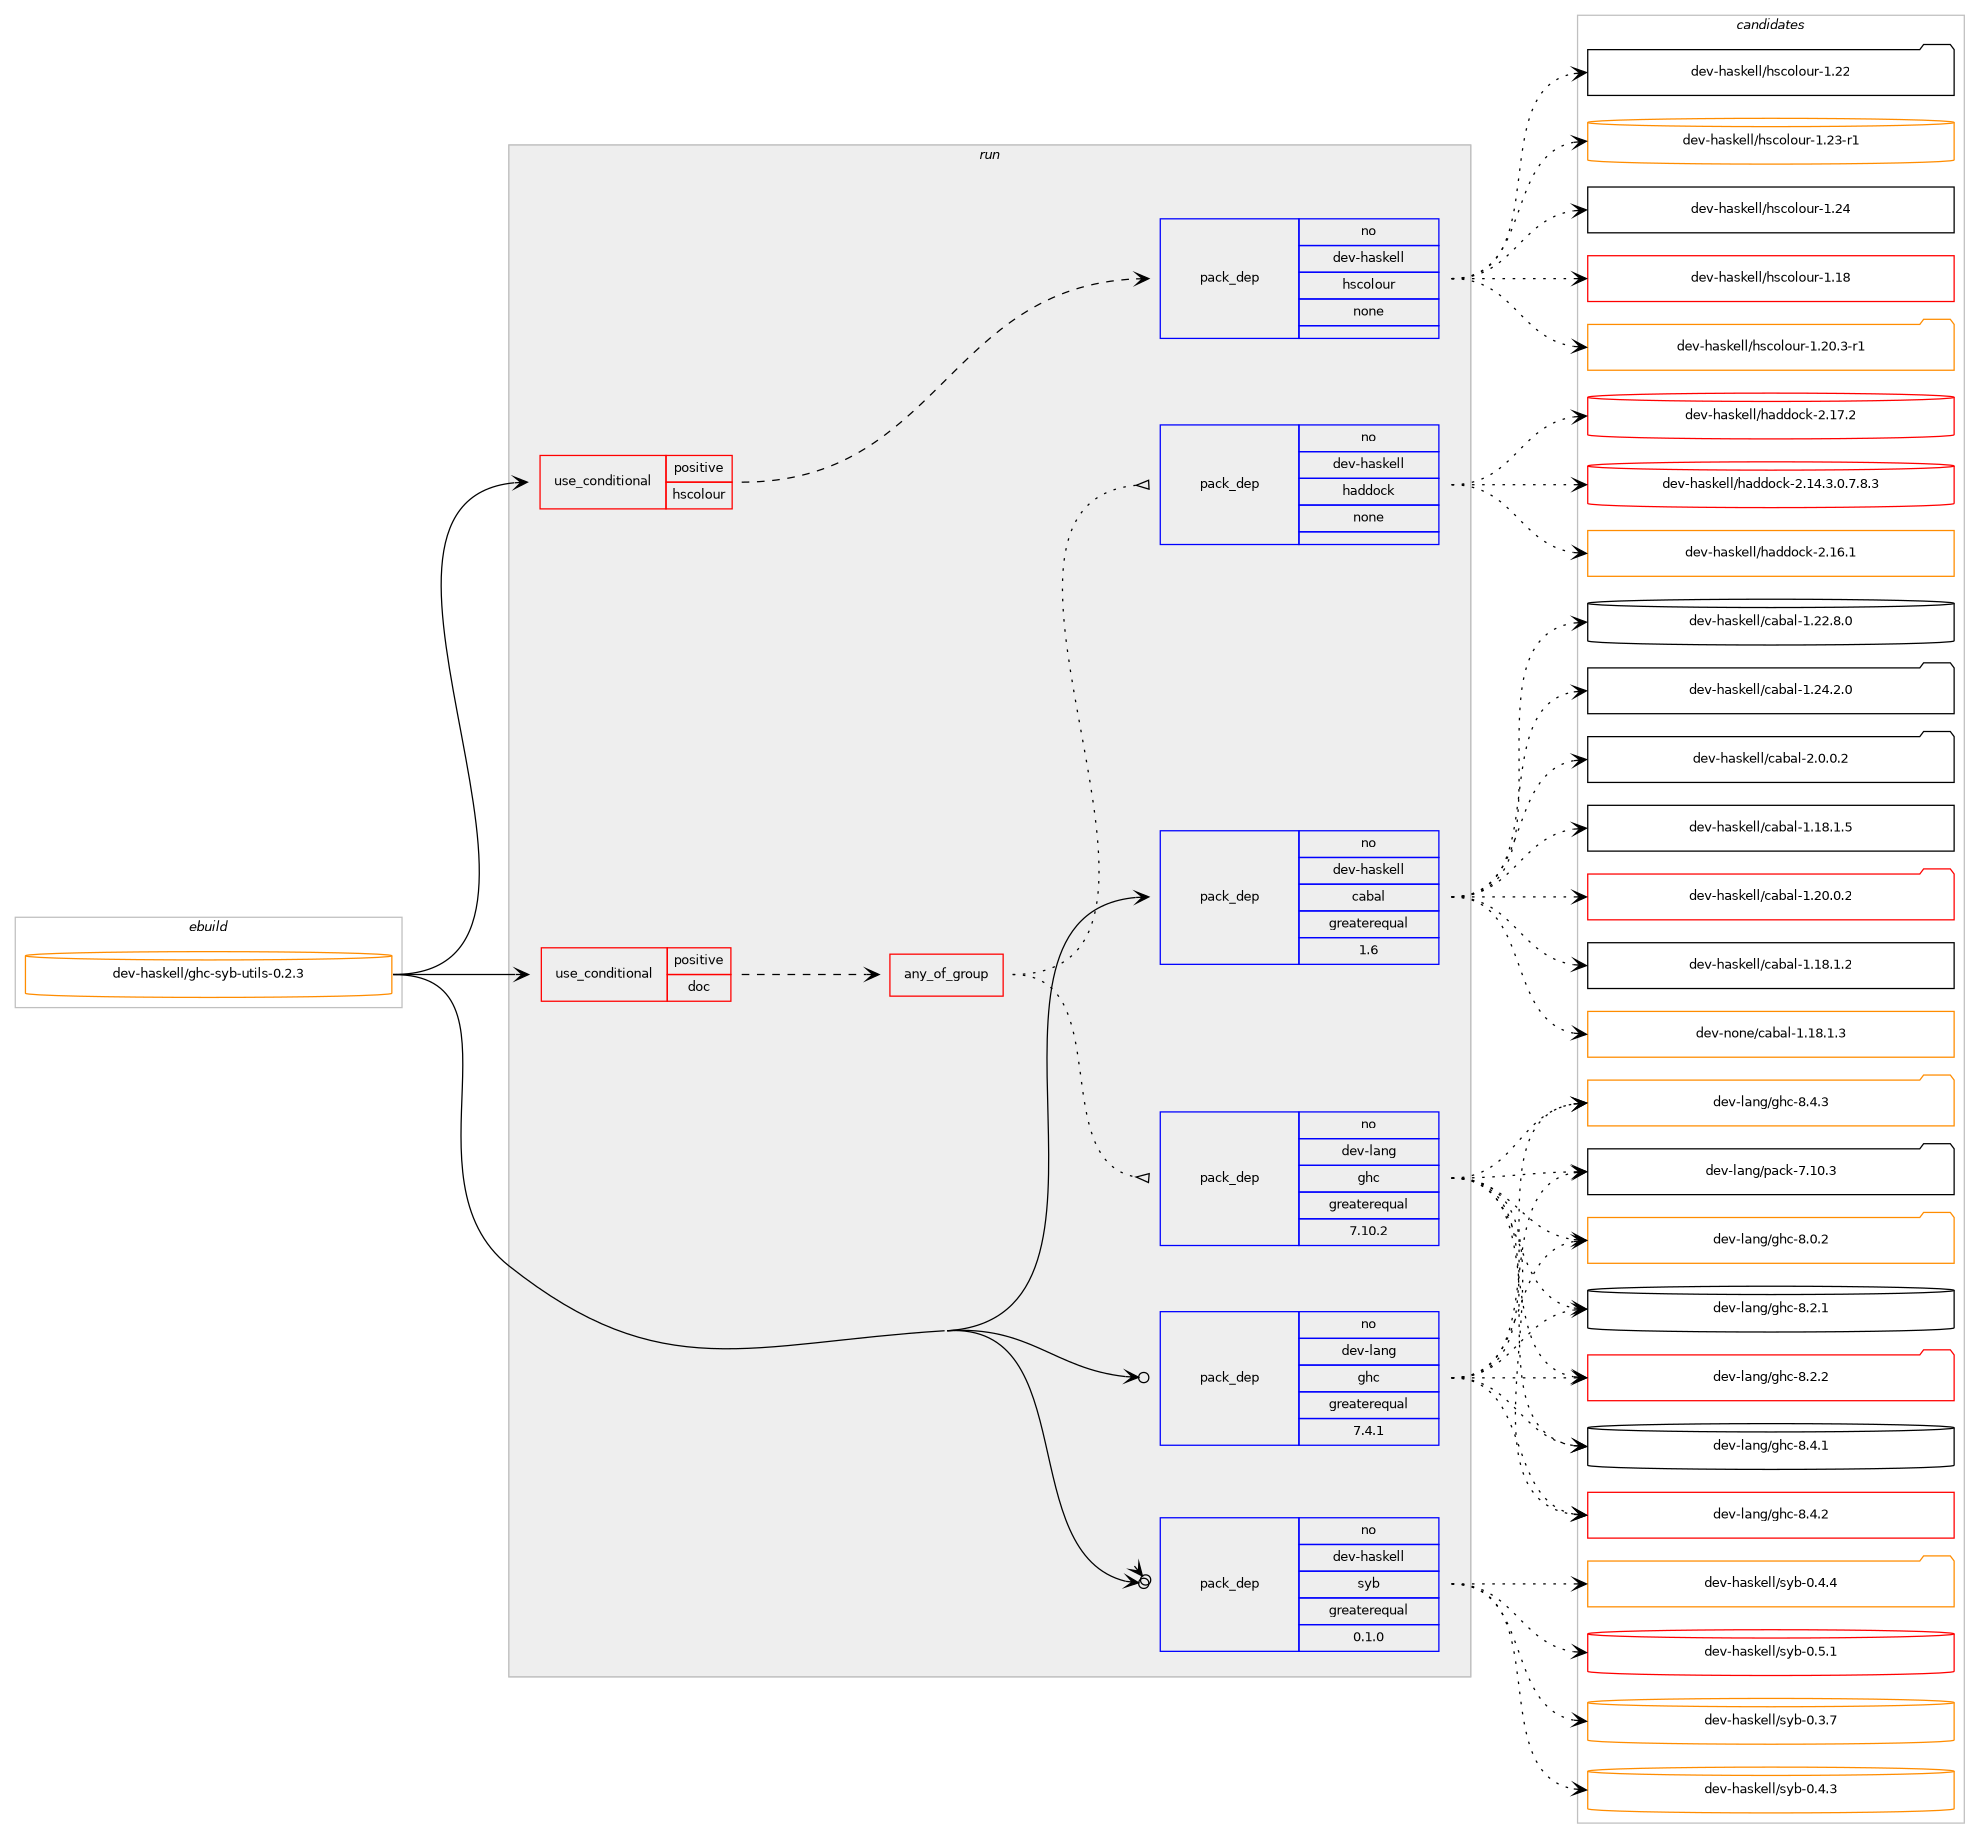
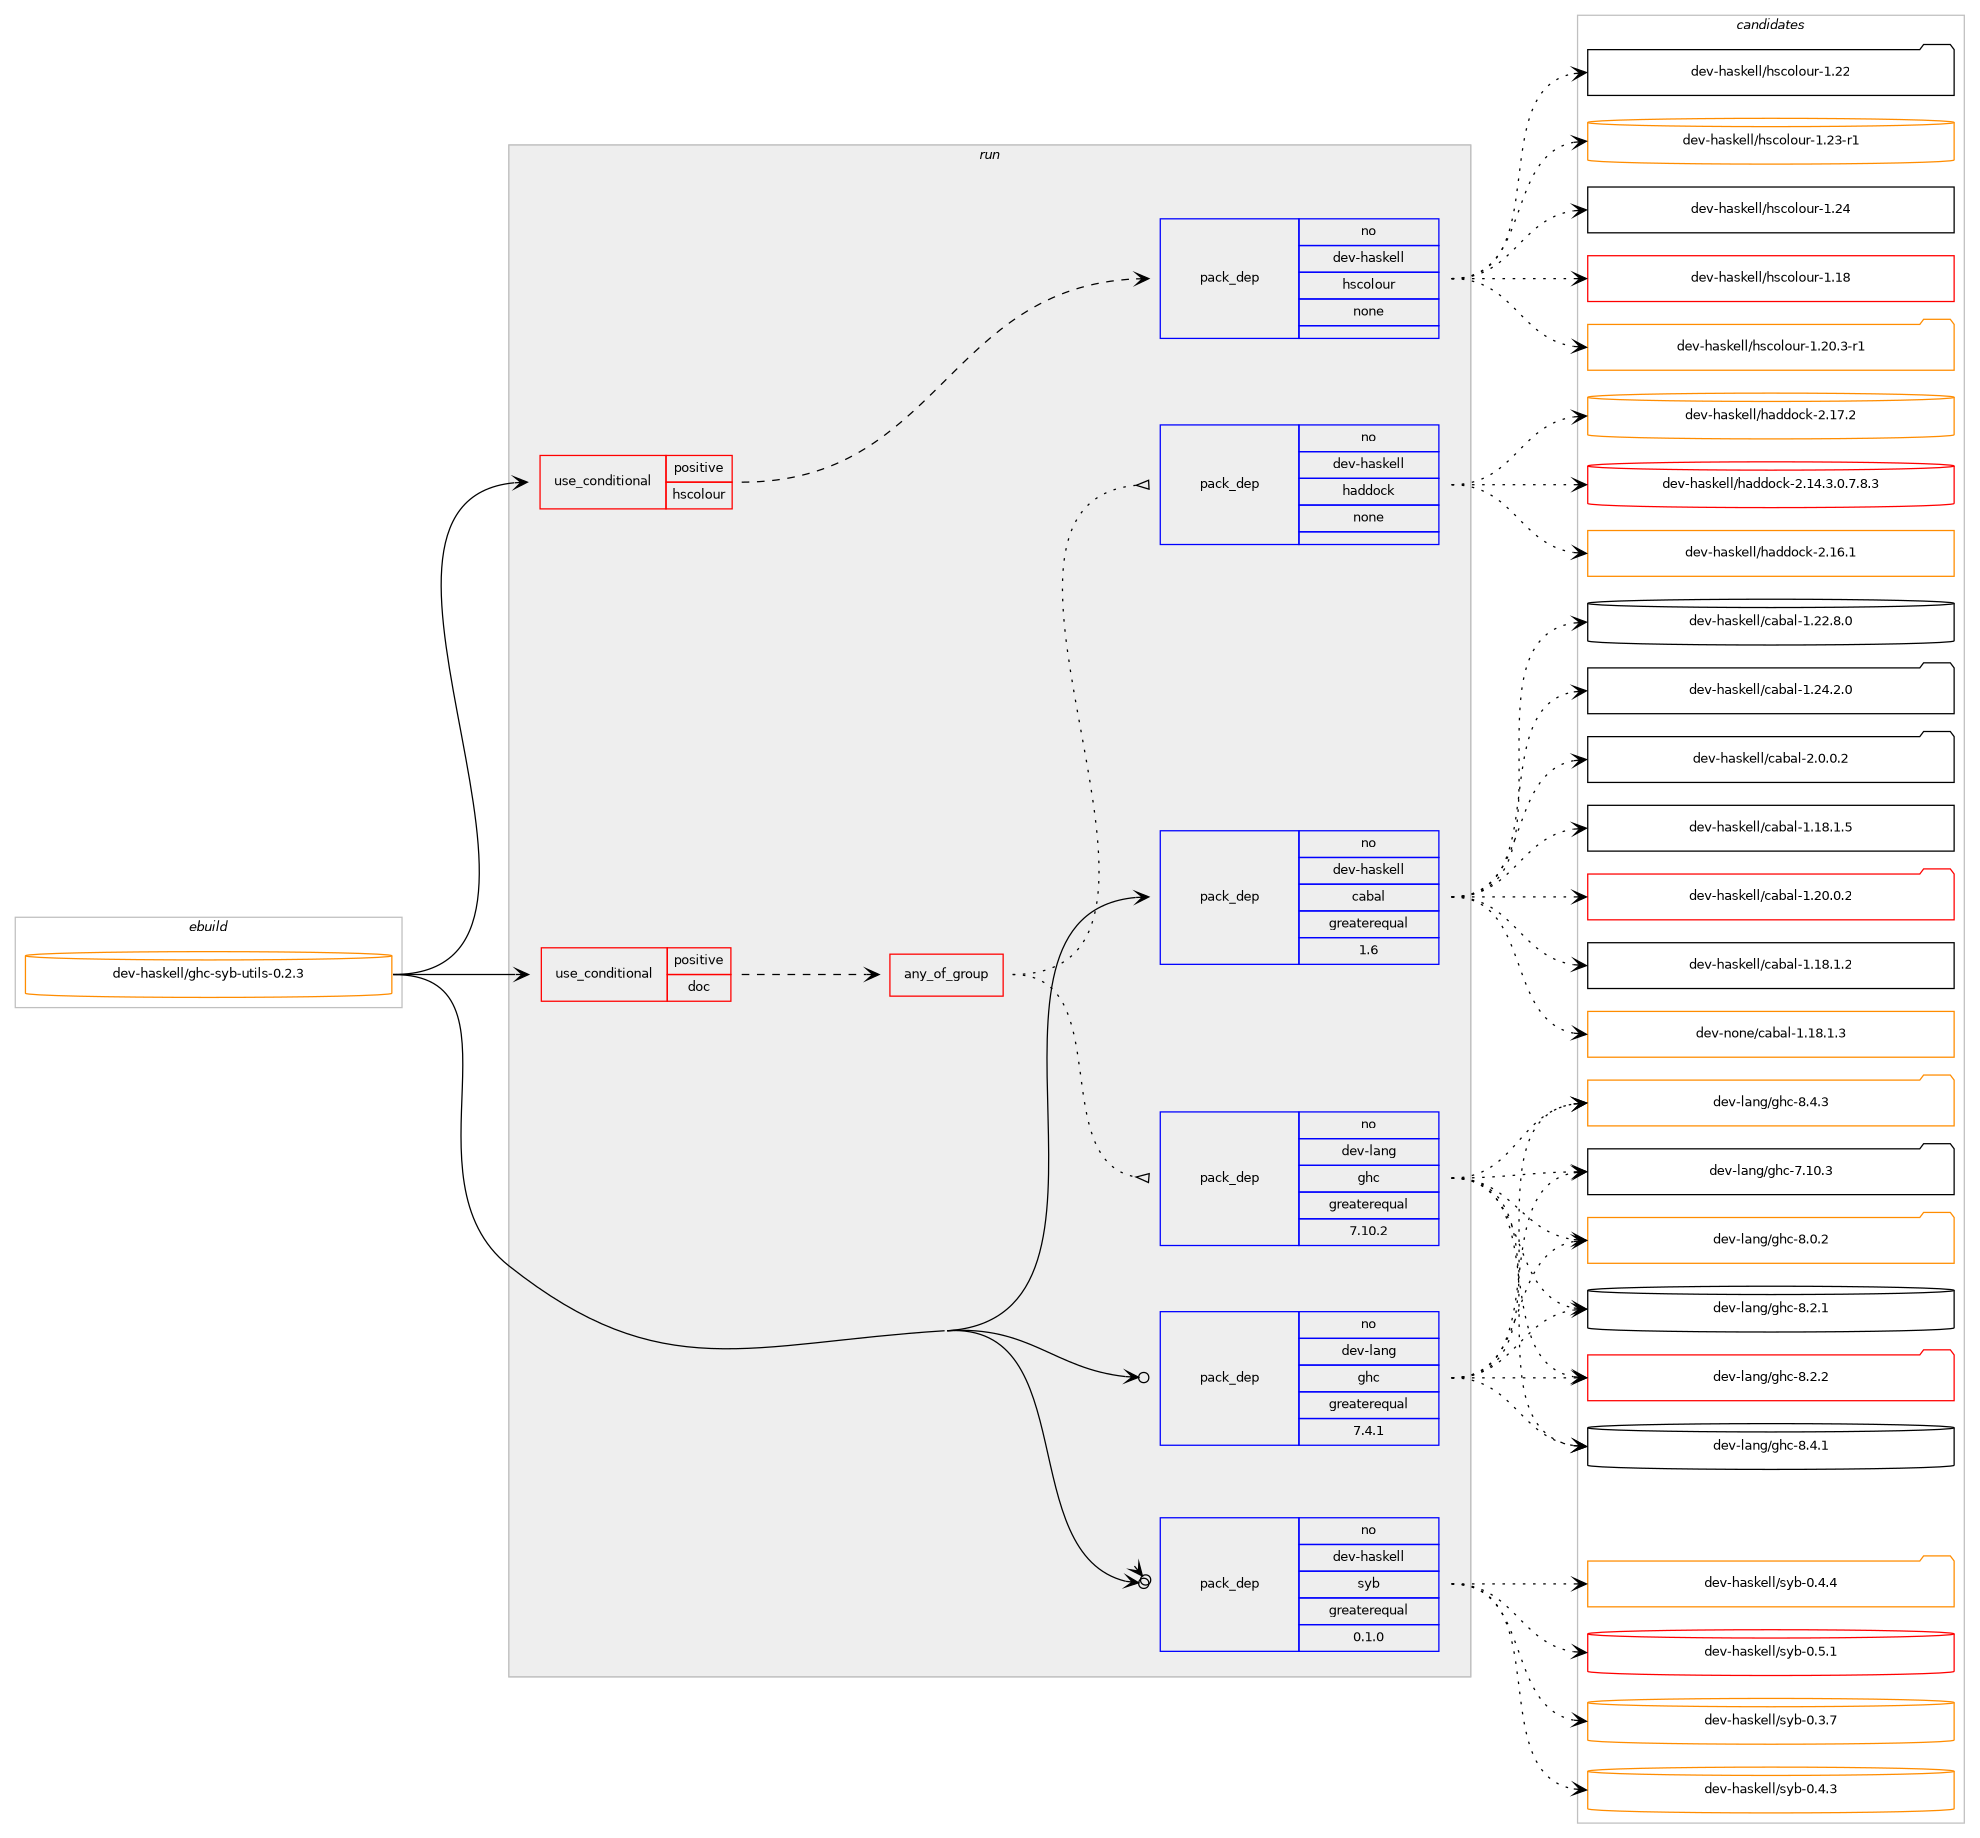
(1771, 416) -> (1771, 416)
(1771, 1172) -> (1771, 1172)
(1771, 1515) -> none
